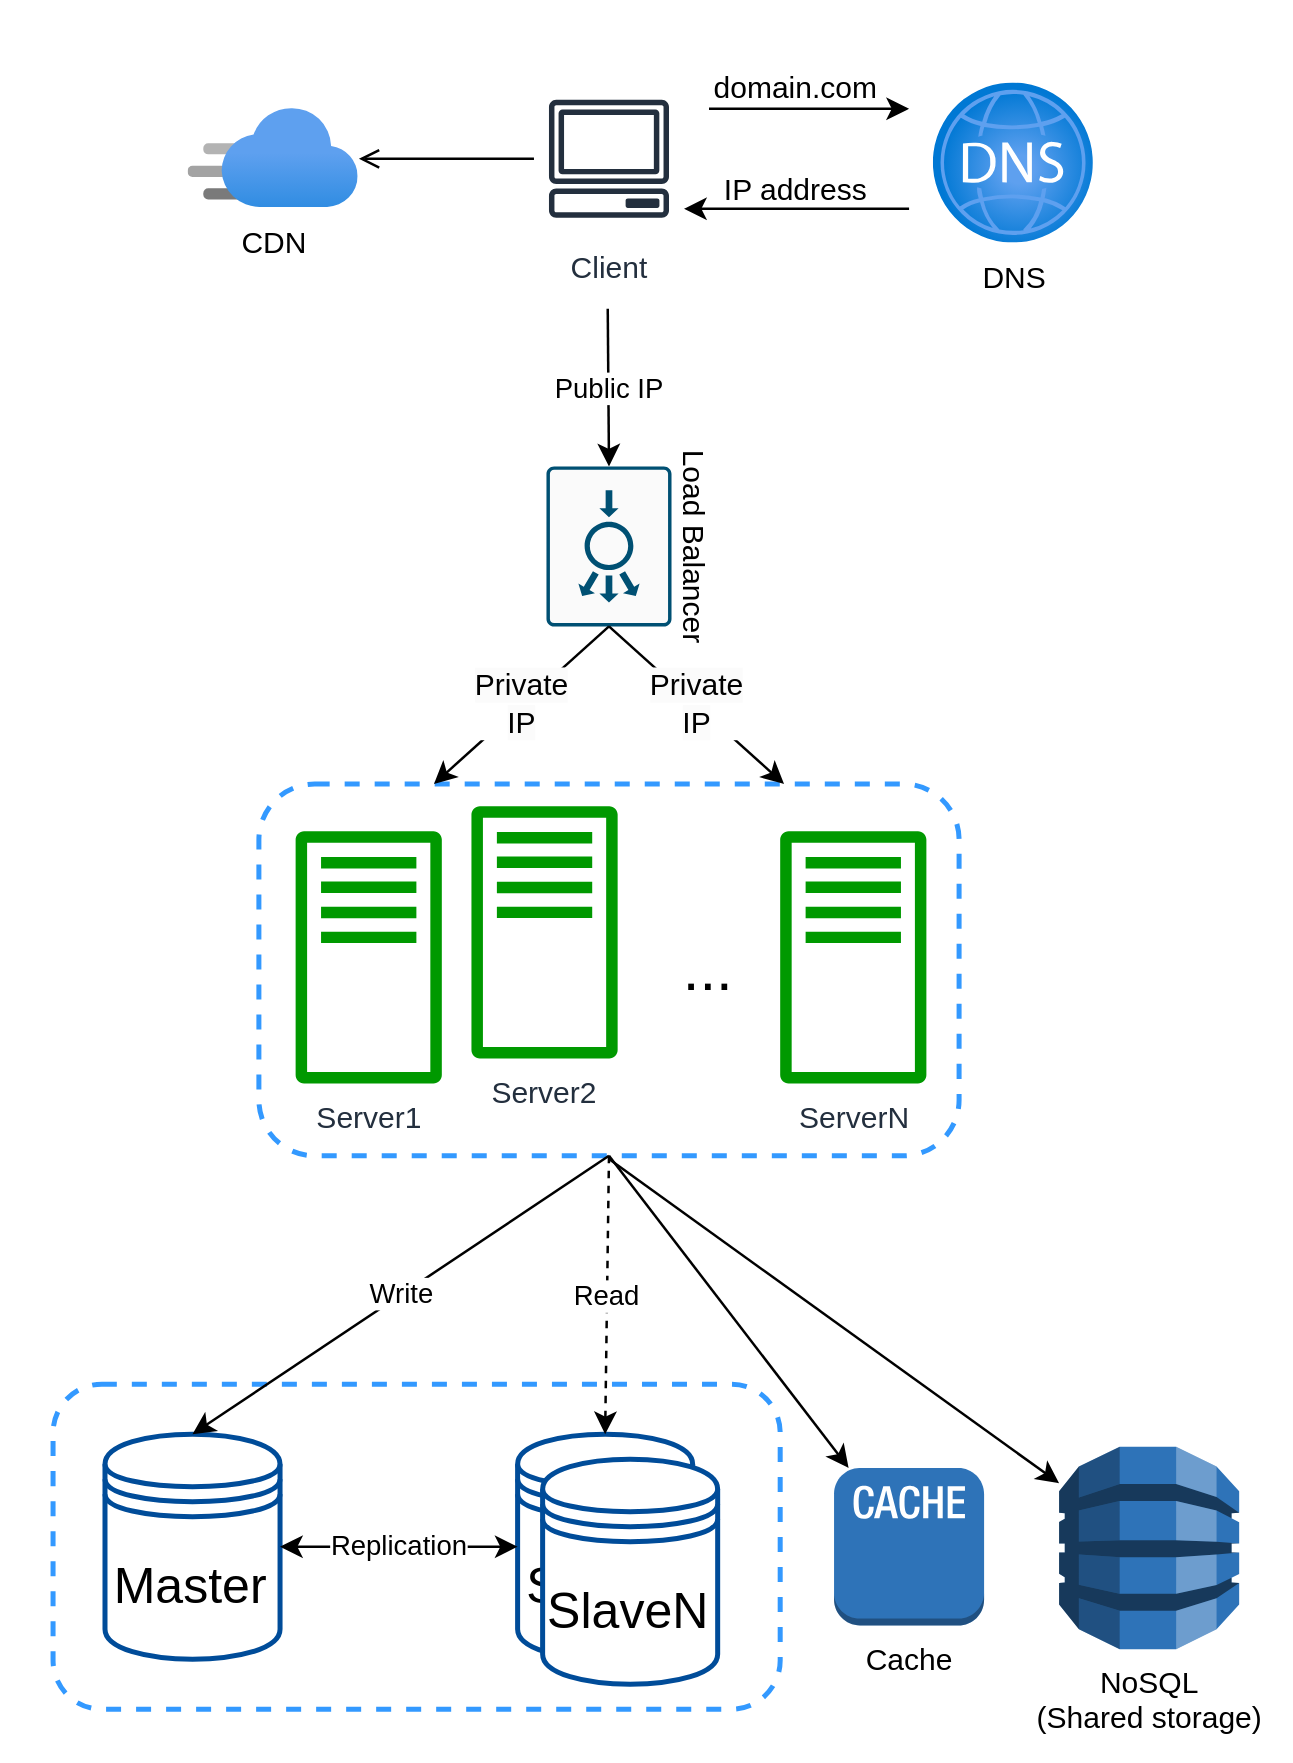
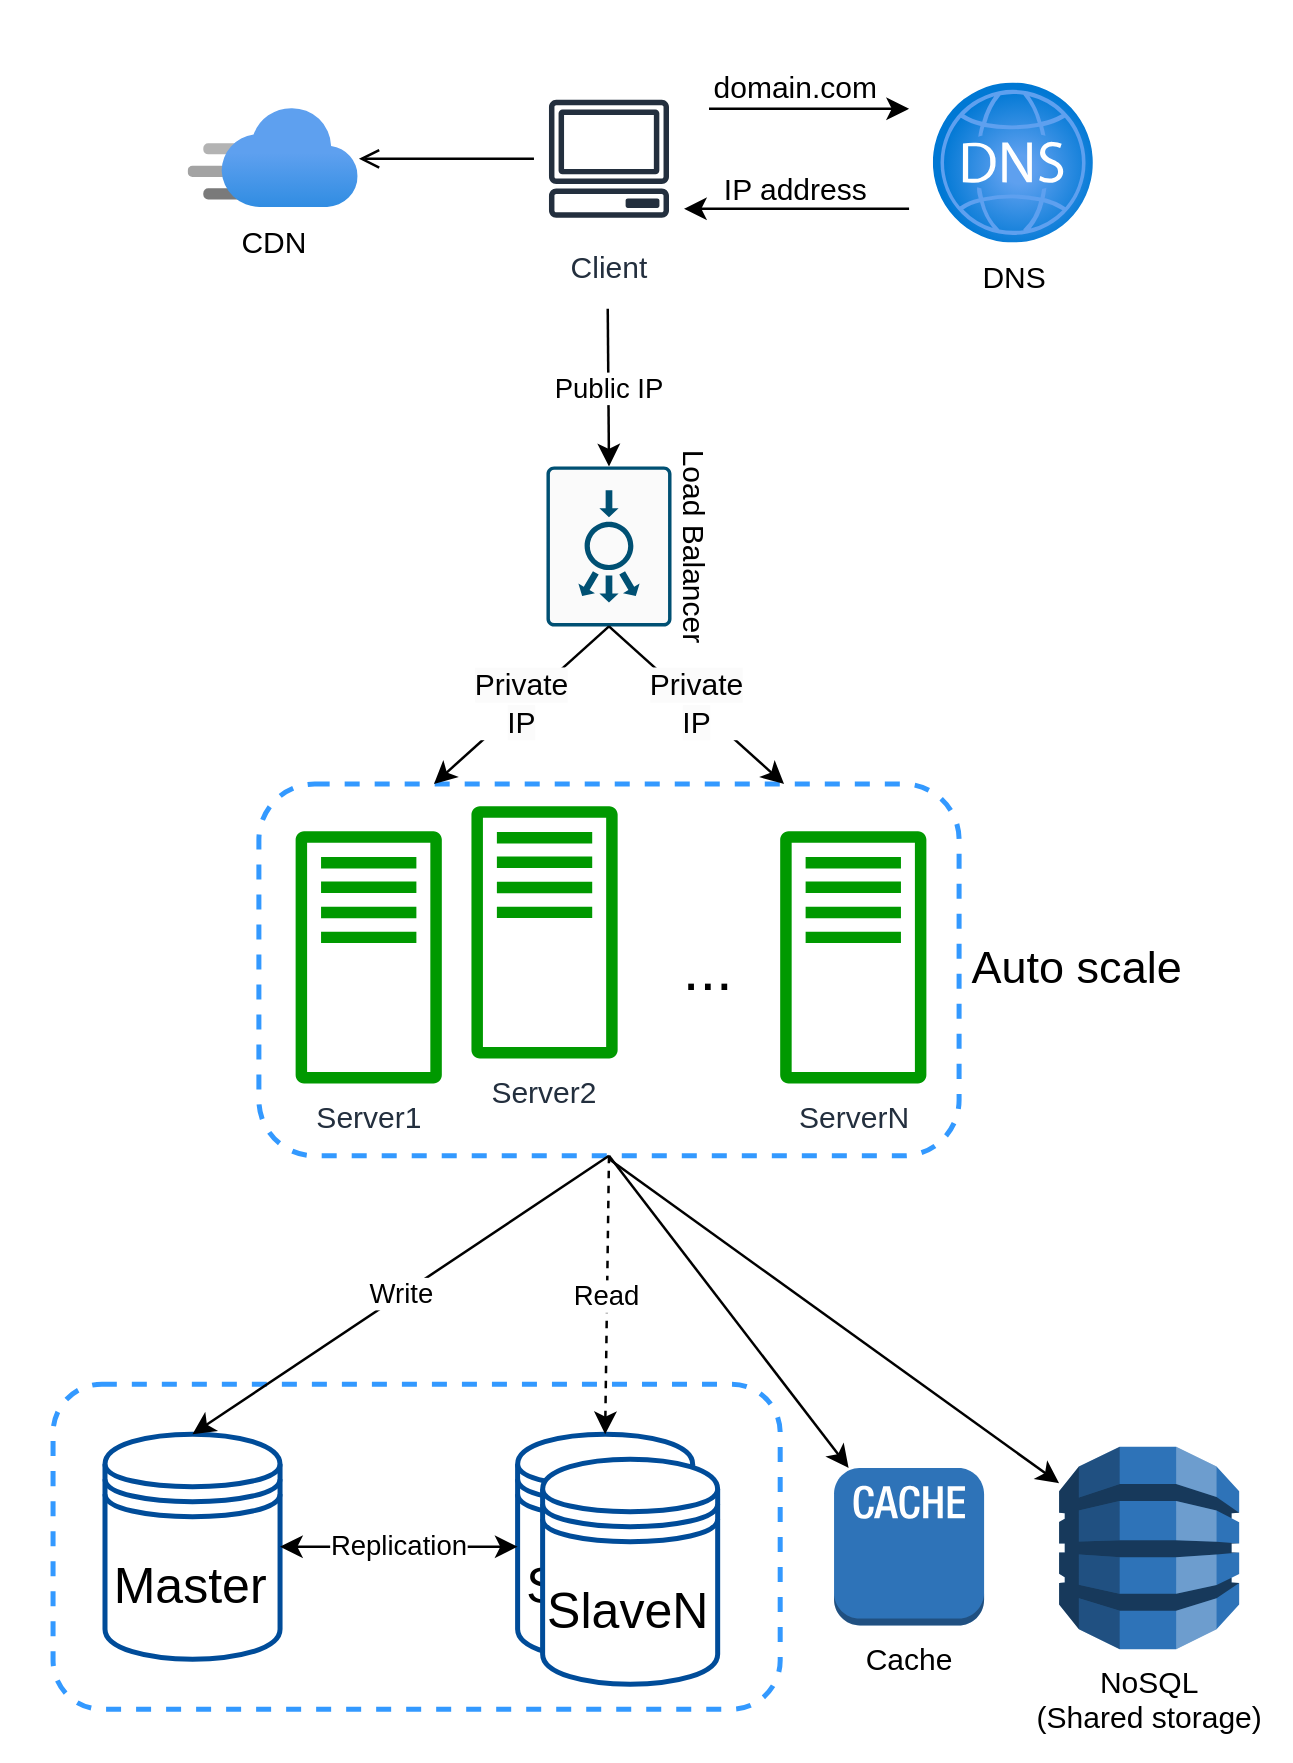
none -> (1078, 970)
